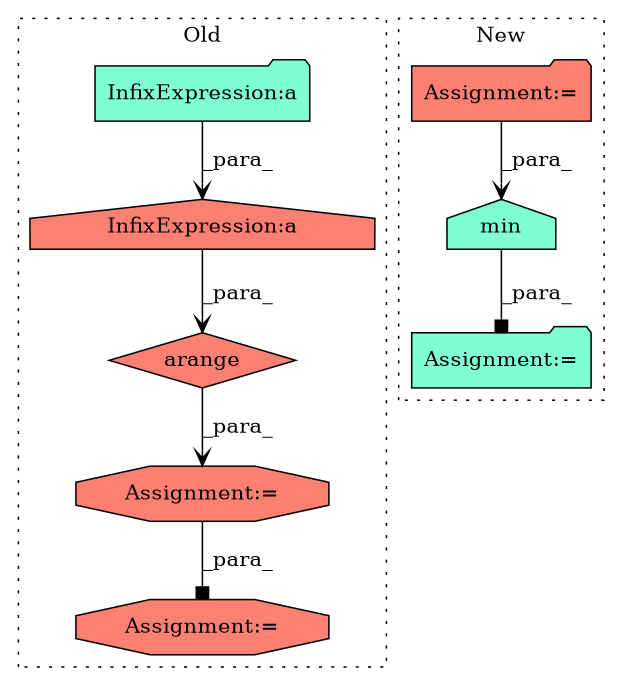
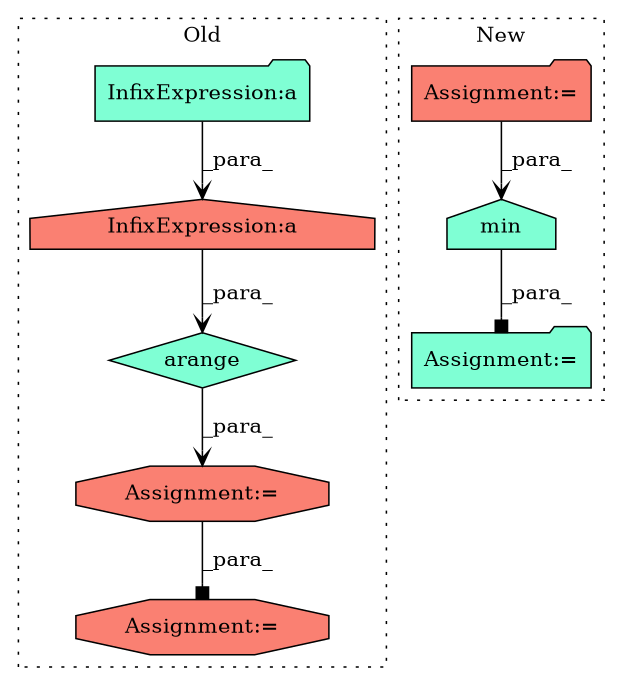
(202, 360) -> (202, 360)
